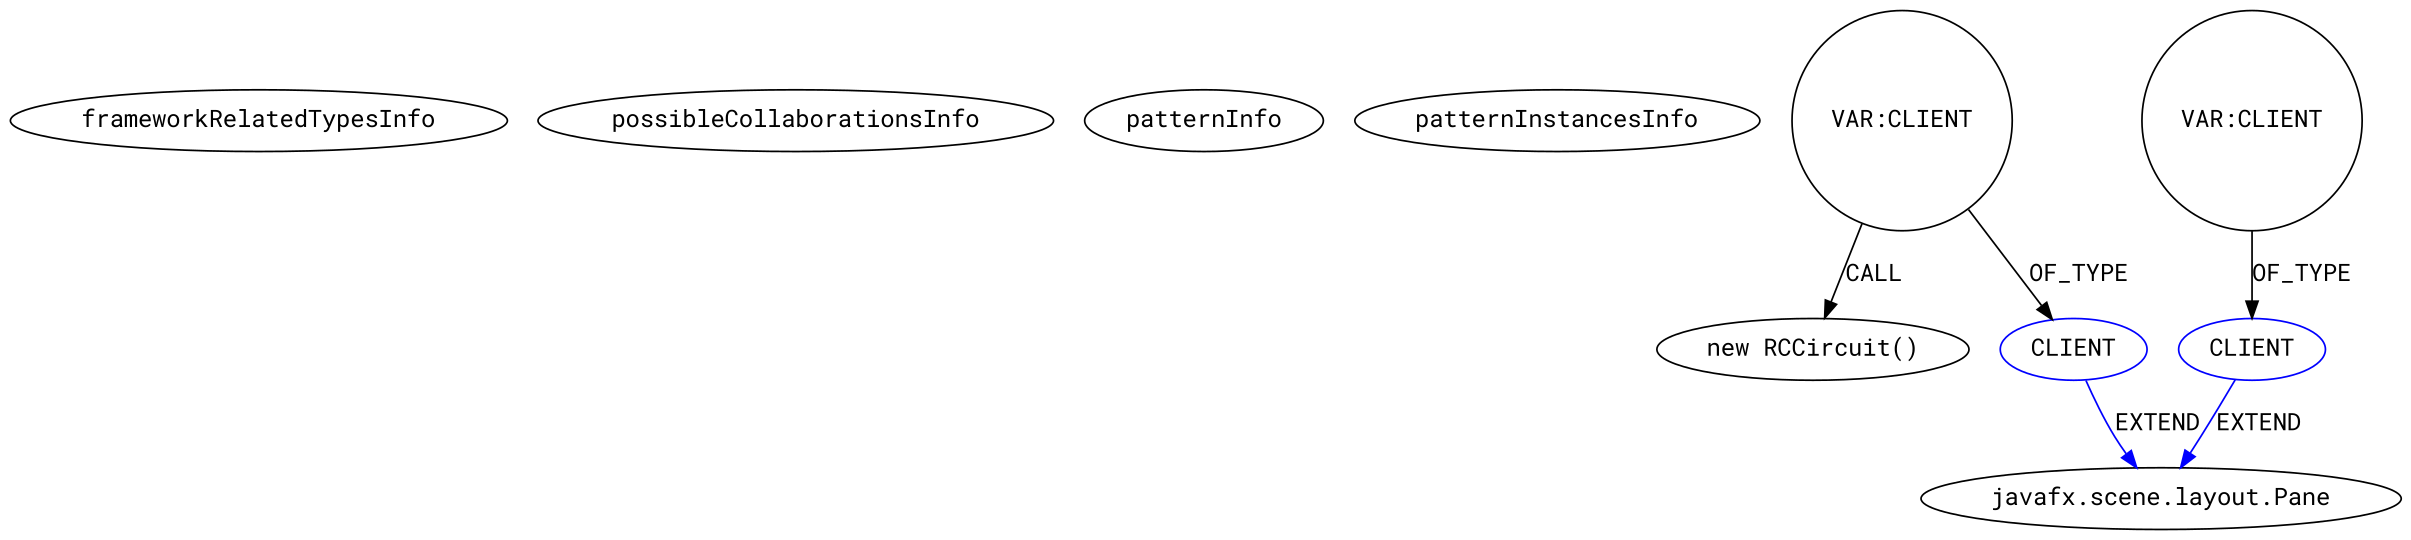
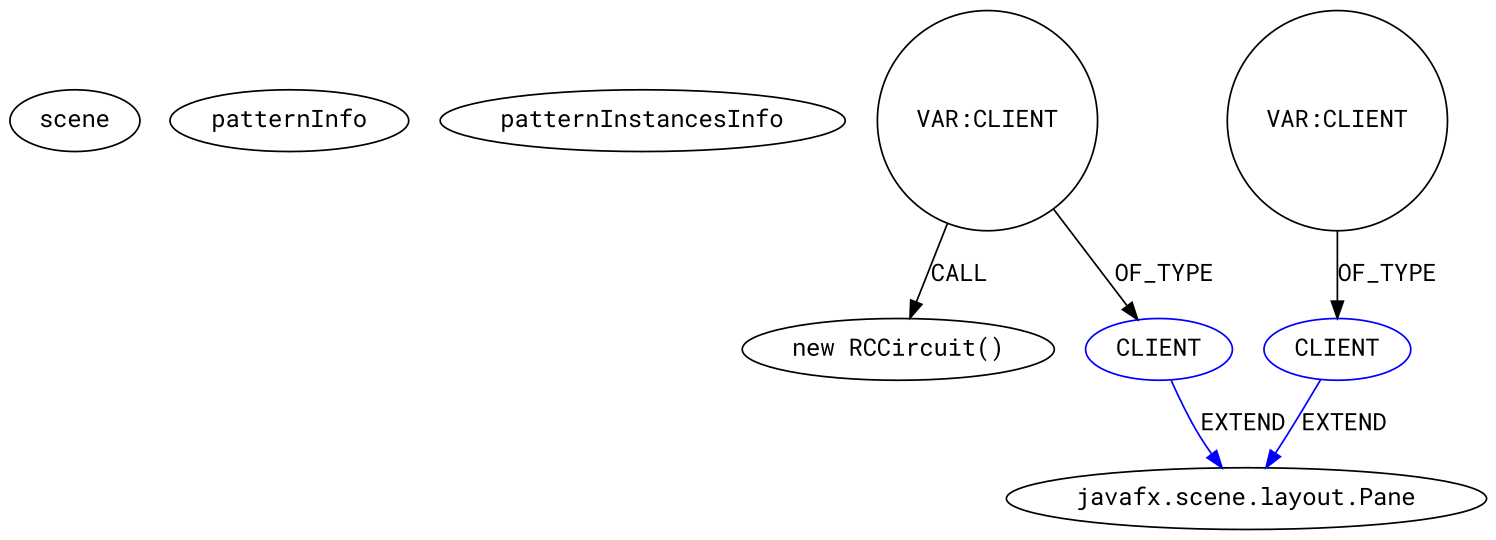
(259, 121) -> (75, 121)
(796, 121) -> none
